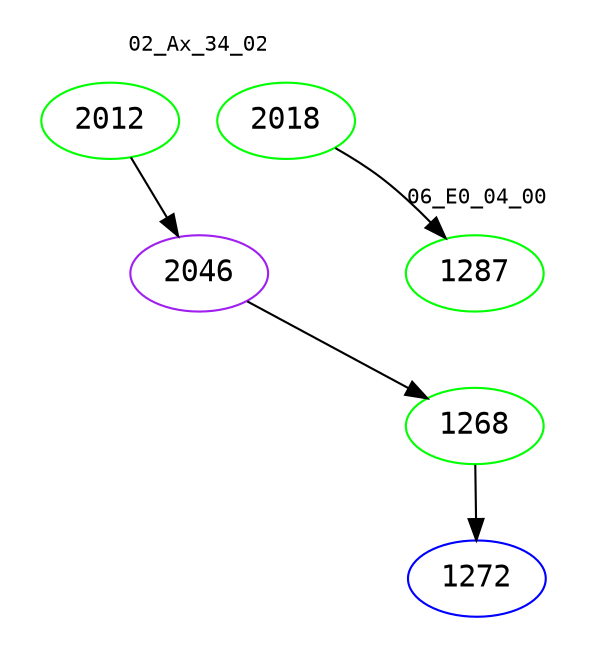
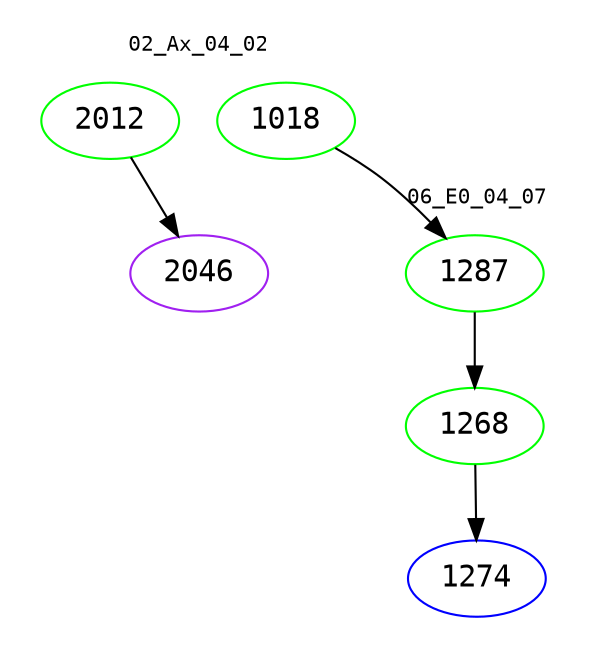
(199, 46) -> (199, 46)
(286, 121) -> (286, 121)
(478, 198) -> (478, 198)
(328, 345) -> (475, 339)
(477, 579) -> (477, 579)
